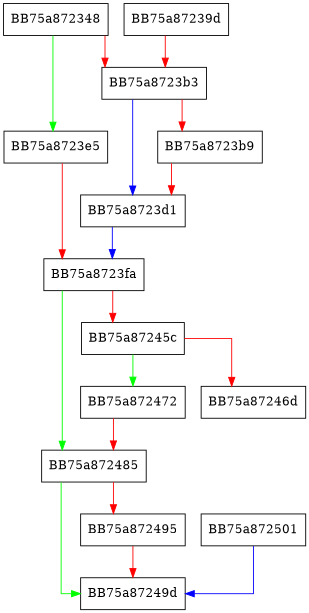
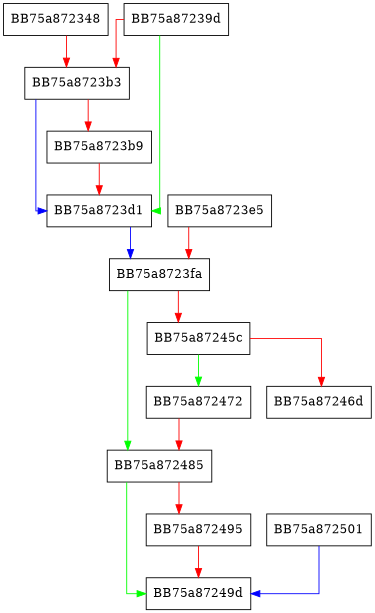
(53, 79) -> none
none -> (160, 124)
